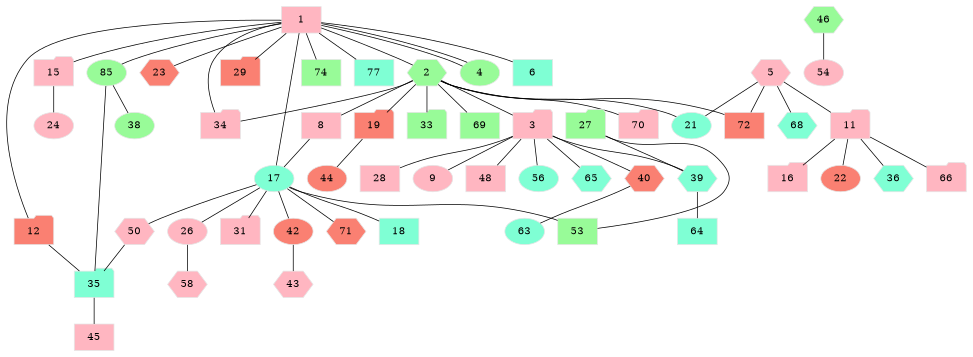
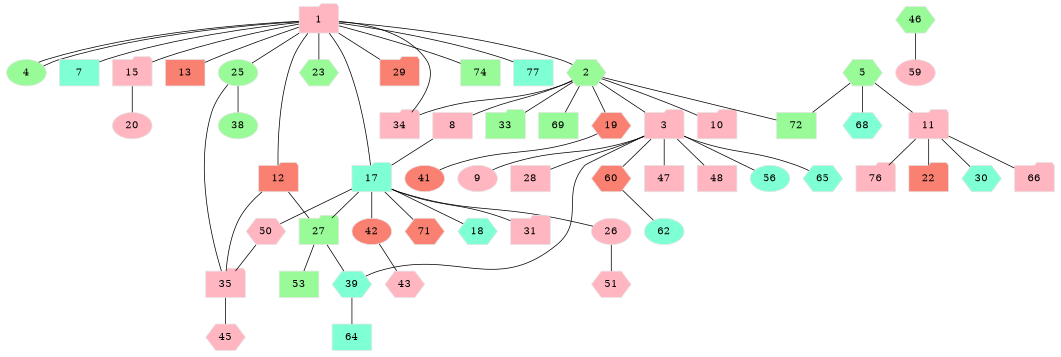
(301, 20) -> (319, 20)
(107, 73) -> (238, 73)
(160, 73) -> (319, 73)
none -> (185, 73)
(533, 73) -> (79, 73)
(771, 73) -> (863, 73)
(824, 73) -> (915, 73)
(54, 126) -> (132, 126)
(374, 126) -> (611, 126)
(639, 126) -> (717, 126)
(691, 126) -> none
(744, 126) -> (796, 126)
(274, 179) -> (372, 179)
(327, 179) -> (425, 179)
(644, 179) -> (611, 179)
none -> (664, 179)
(788, 179) -> (876, 179)
(841, 179) -> (929, 179)
(893, 179) -> (982, 179)
none -> (299, 205)
(423, 205) -> (345, 205)
(399, 231) -> (478, 231)
(525, 231) -> (664, 231)
(94, 284) -> (226, 284)
(187, 284) -> (611, 284)
(94, 337) -> (226, 337)
